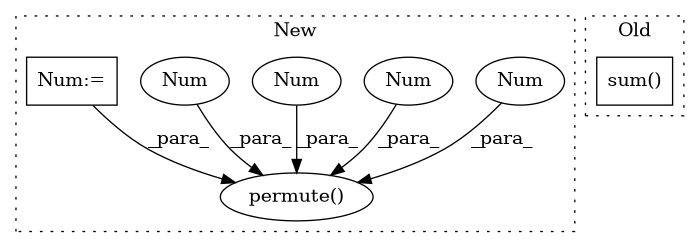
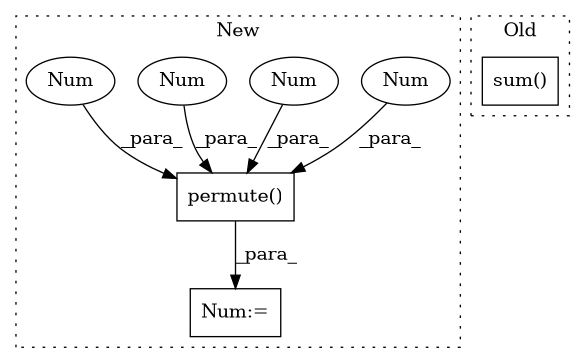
(152, 152) -> (236, 248)
(297, 197) -> (236, 197)
